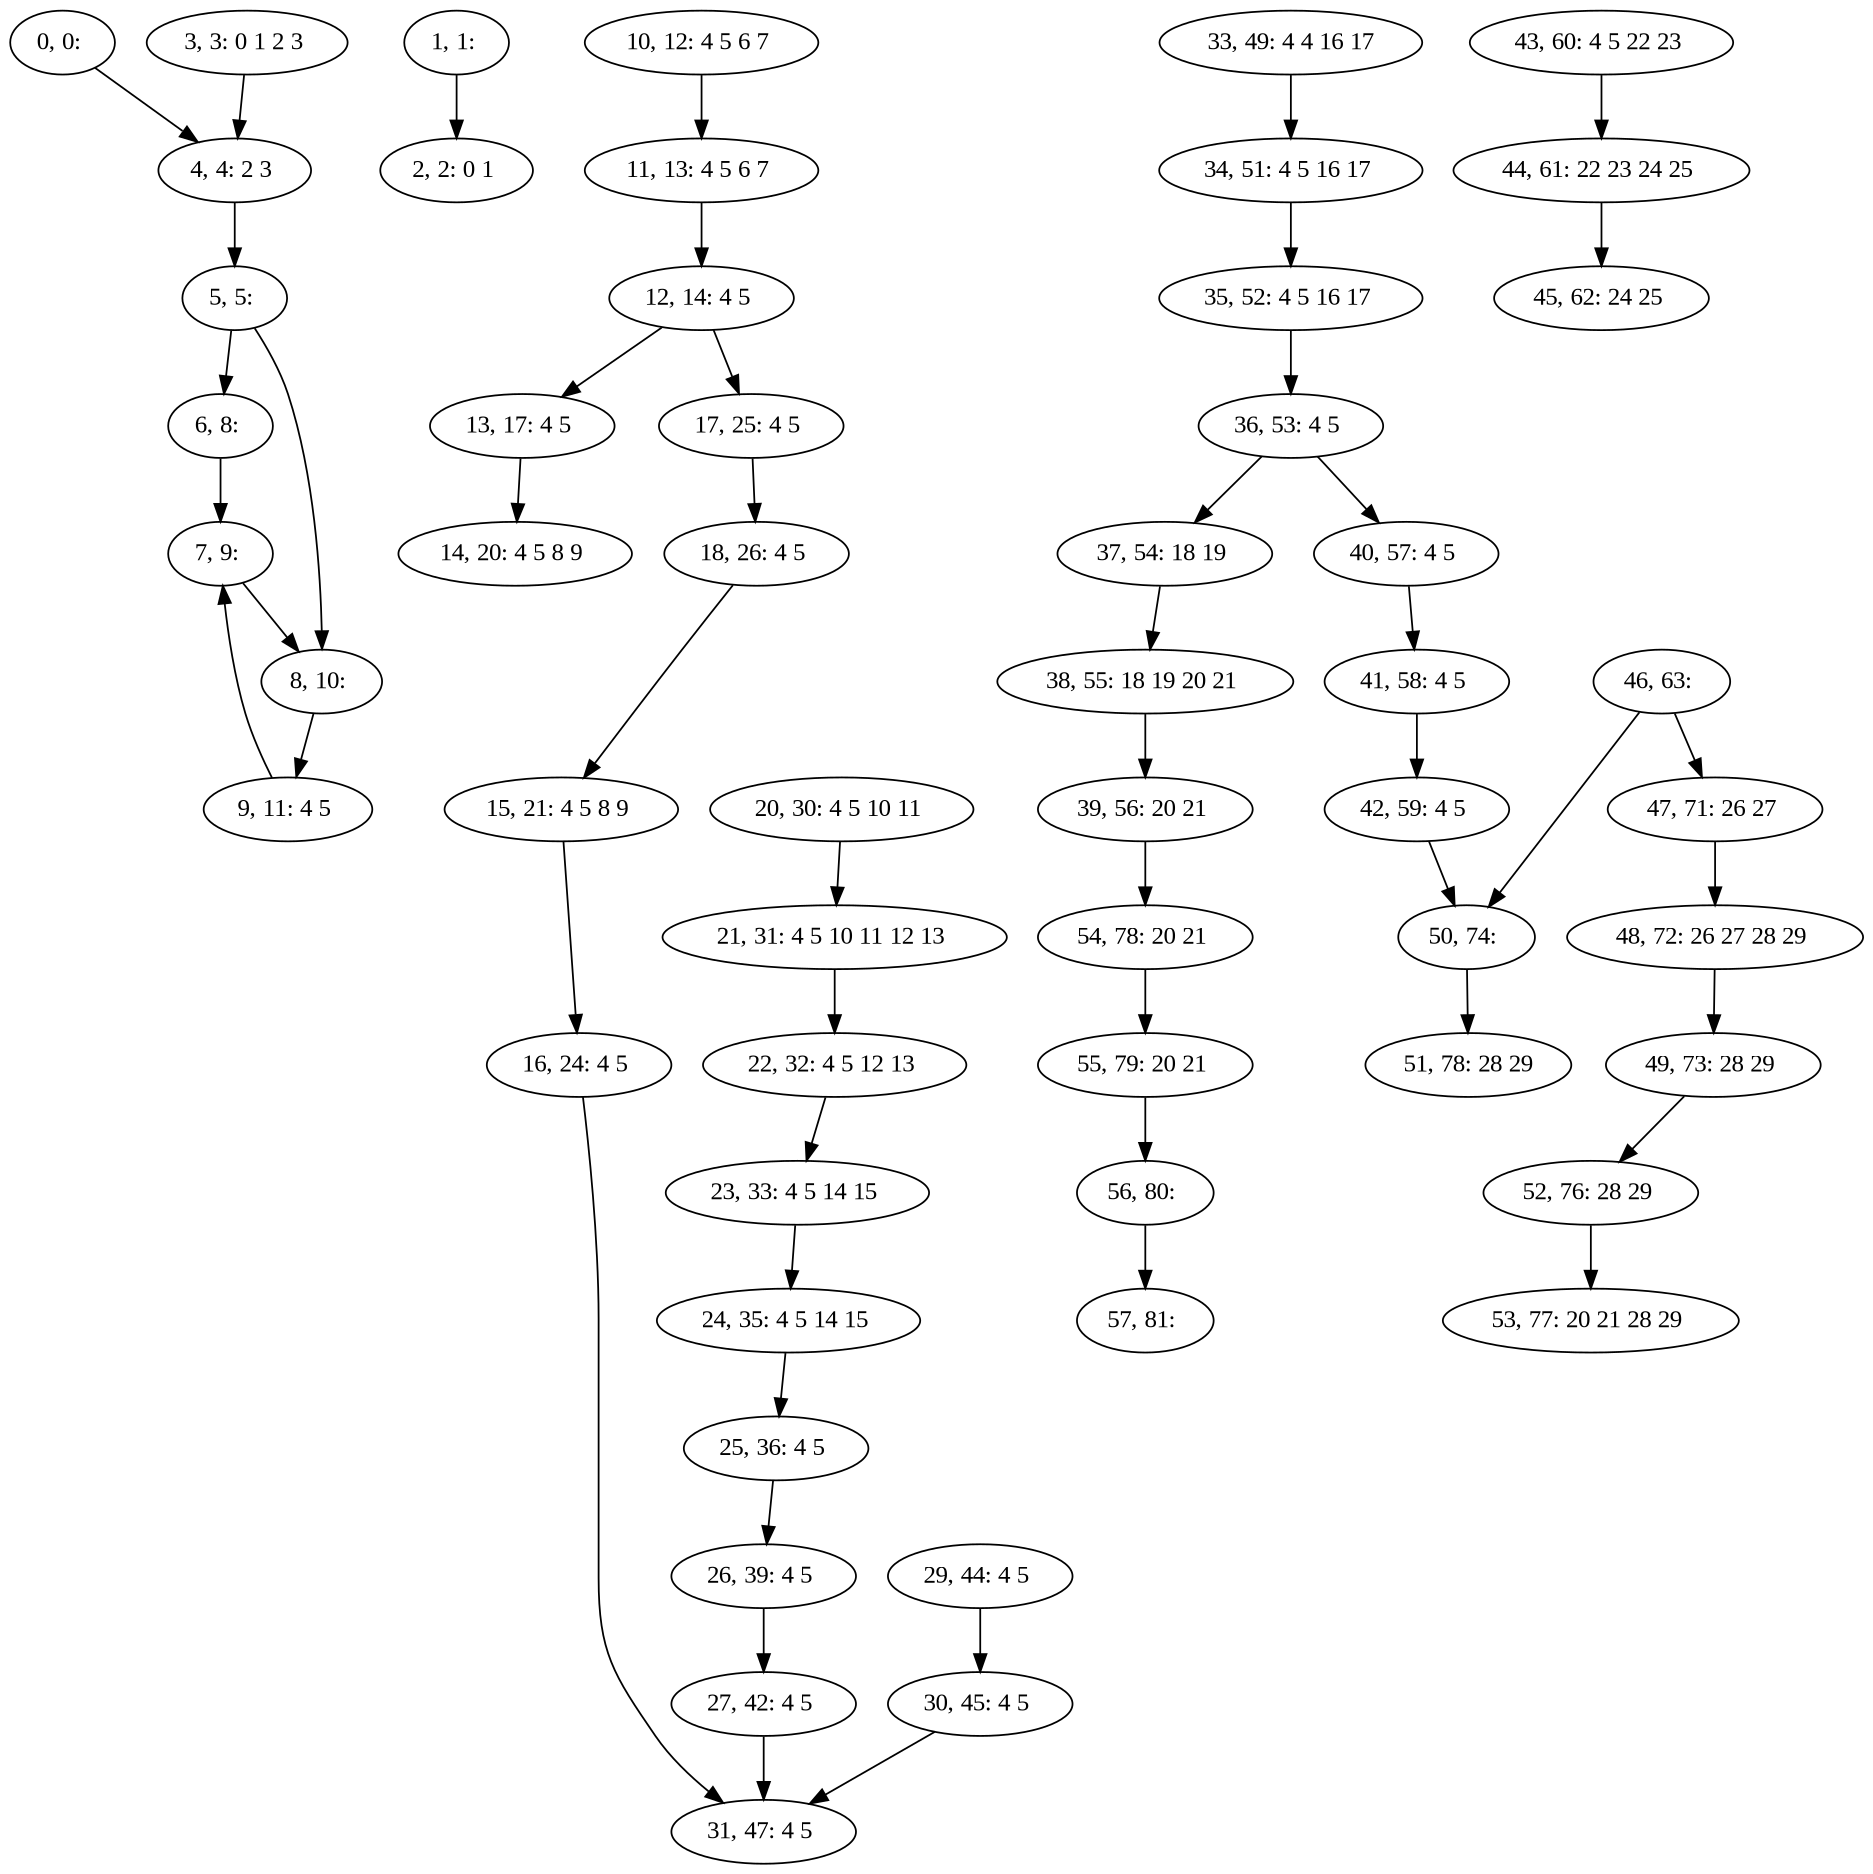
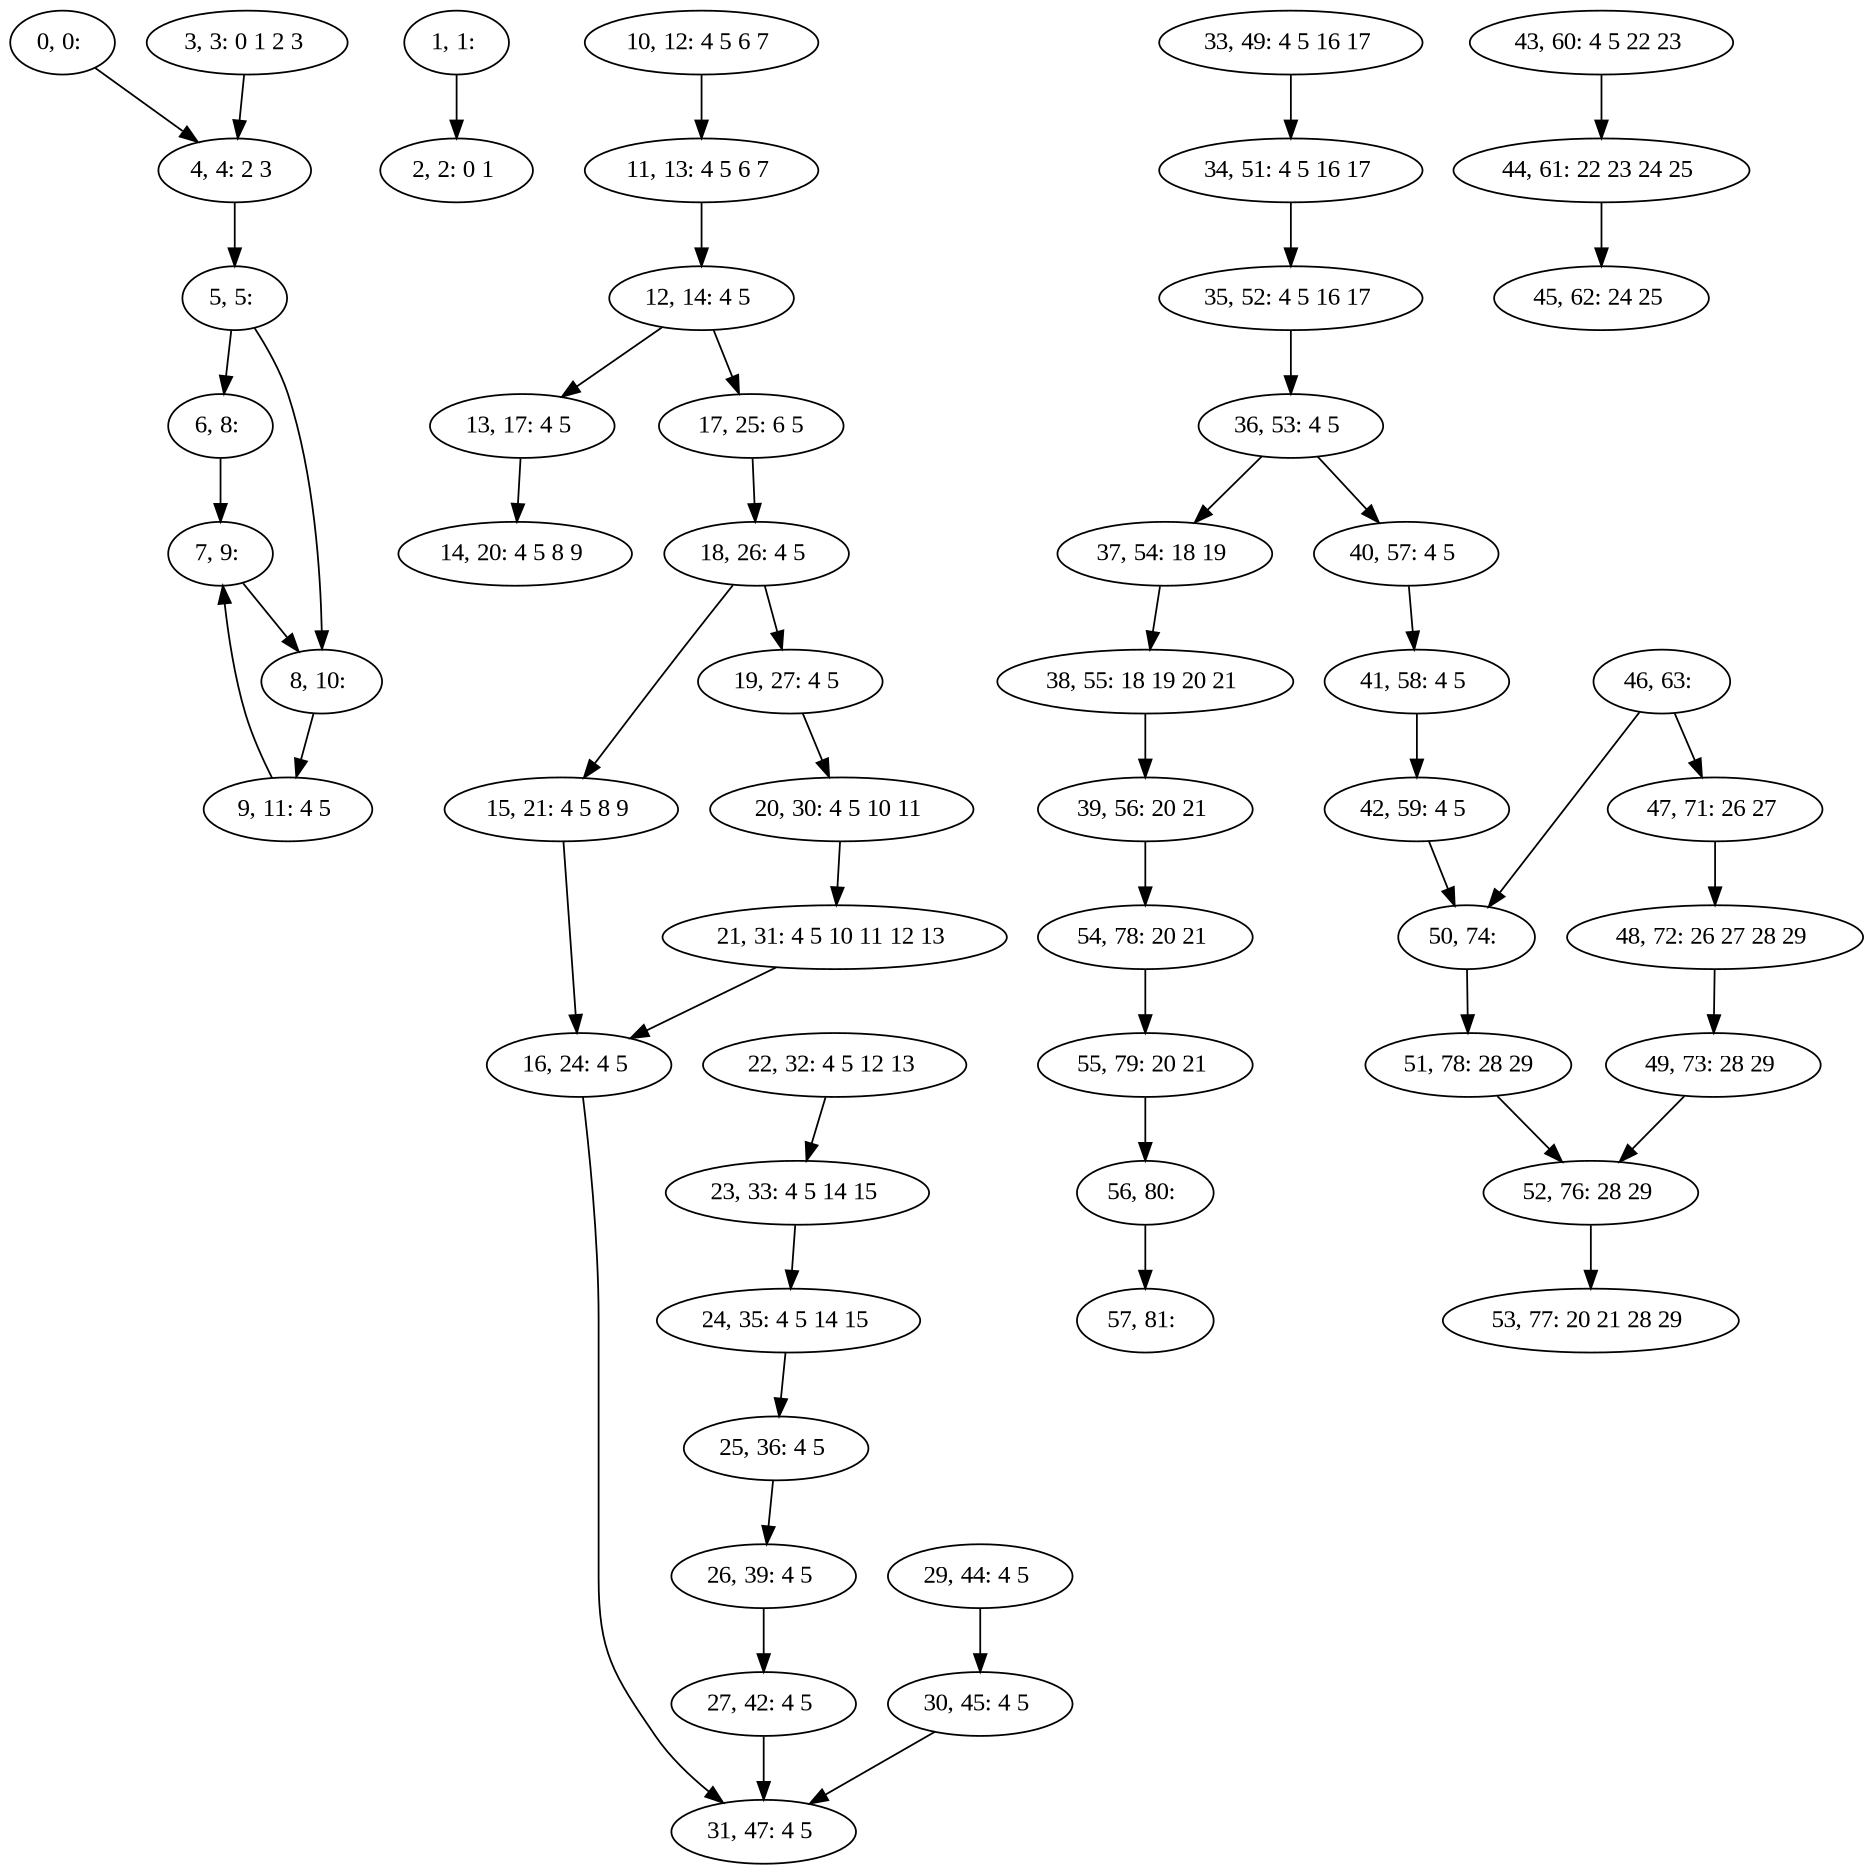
(1291, 43) -> (1291, 43)
(751, 426) -> (751, 426)
none -> (790, 682)
(835, 992) -> (711, 999)
none -> (1523, 1123)
